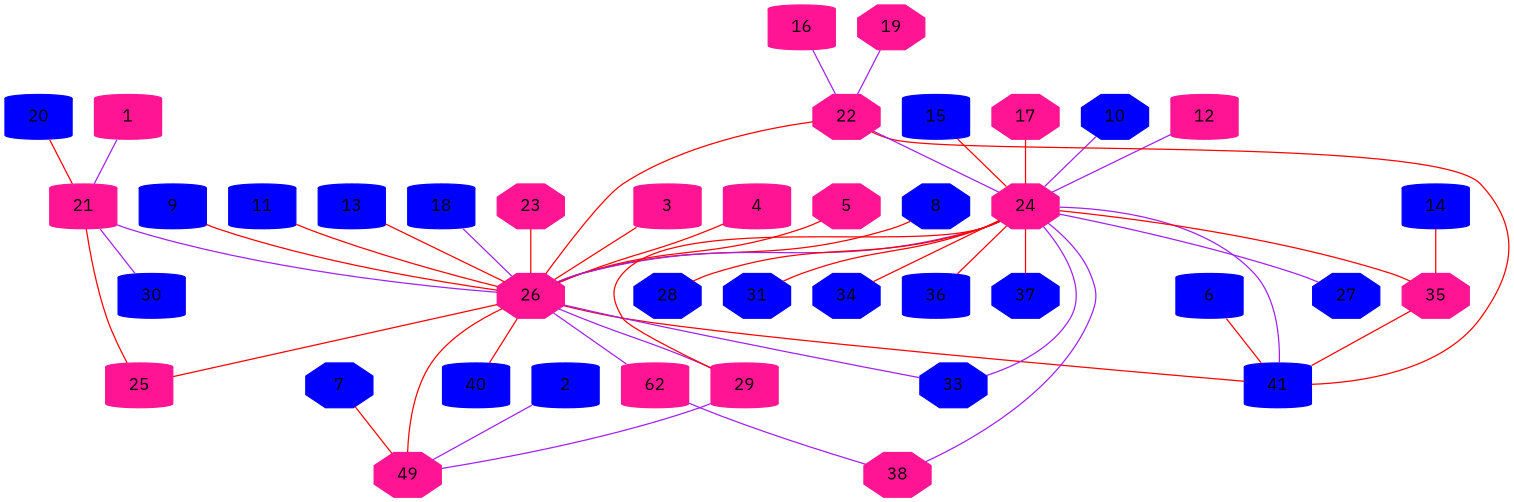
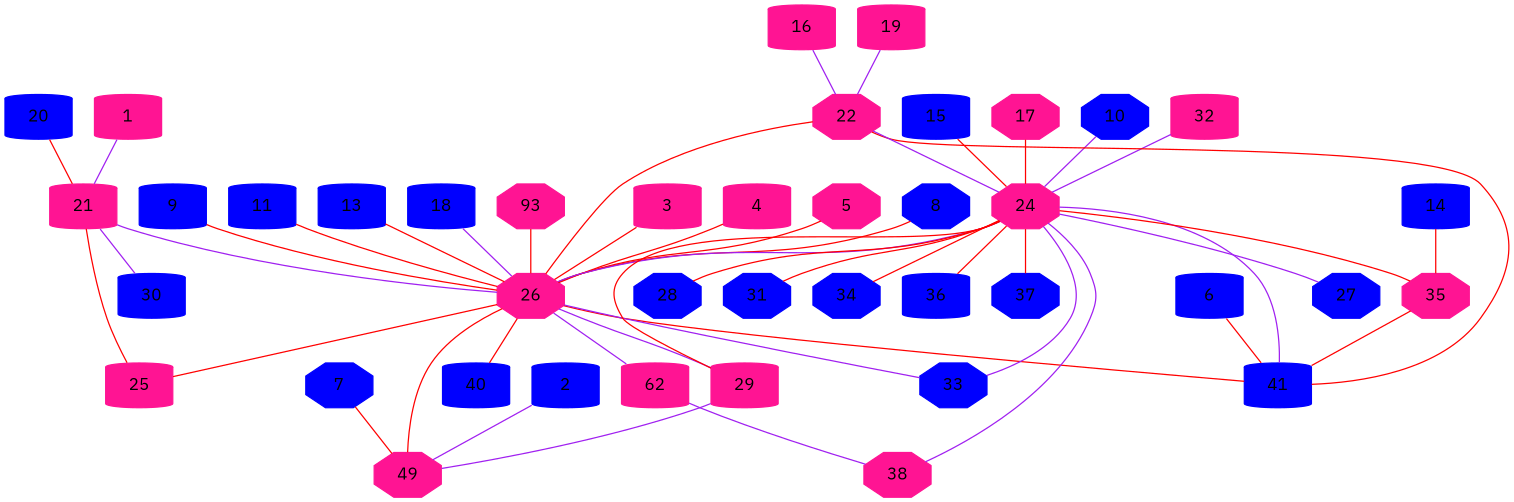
(891, 27) -> (891, 27)
(1205, 117) -> (1205, 117)
(531, 206) -> (531, 206)
